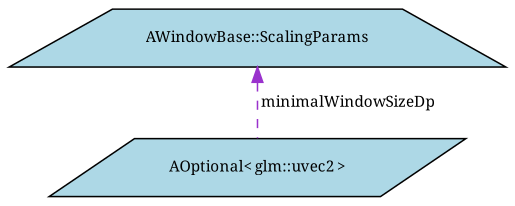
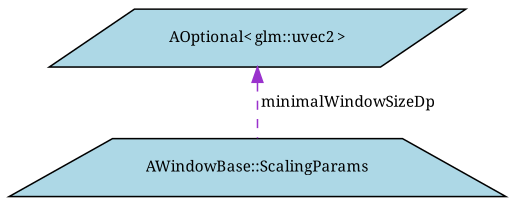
(257, 110) -> (257, 110)
